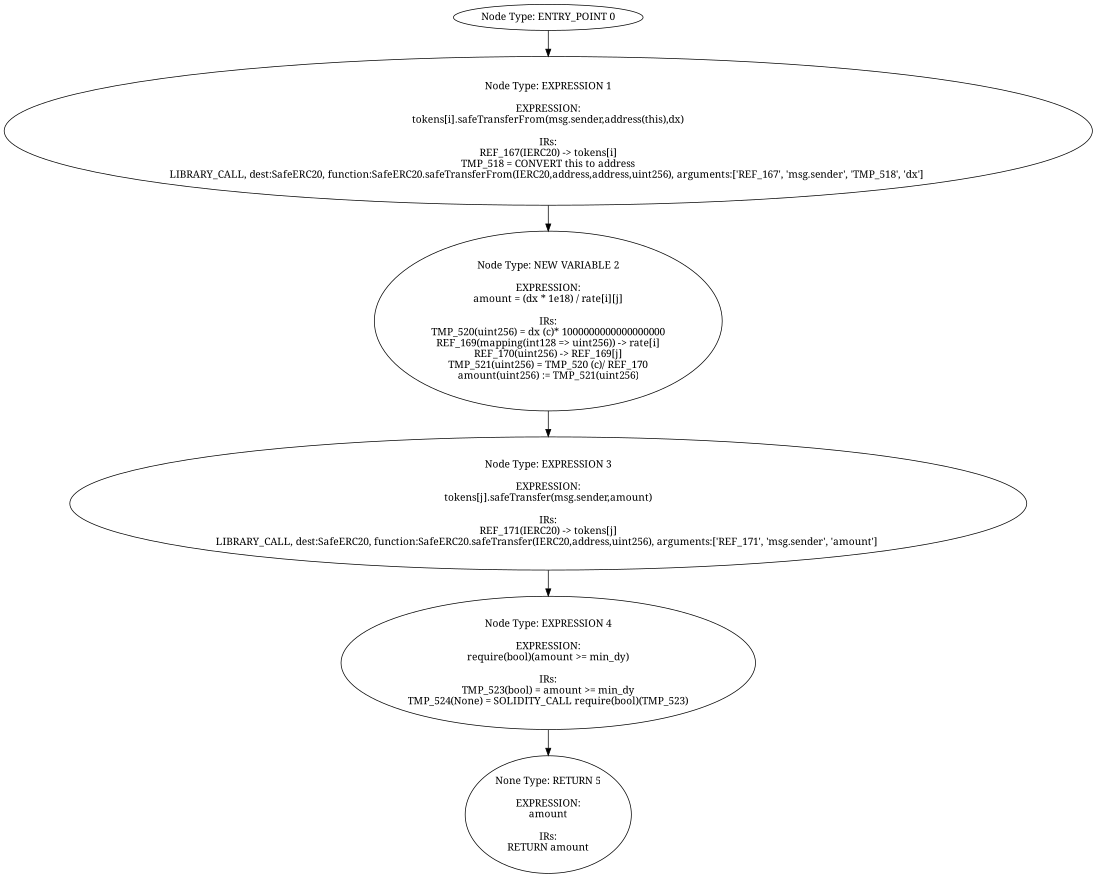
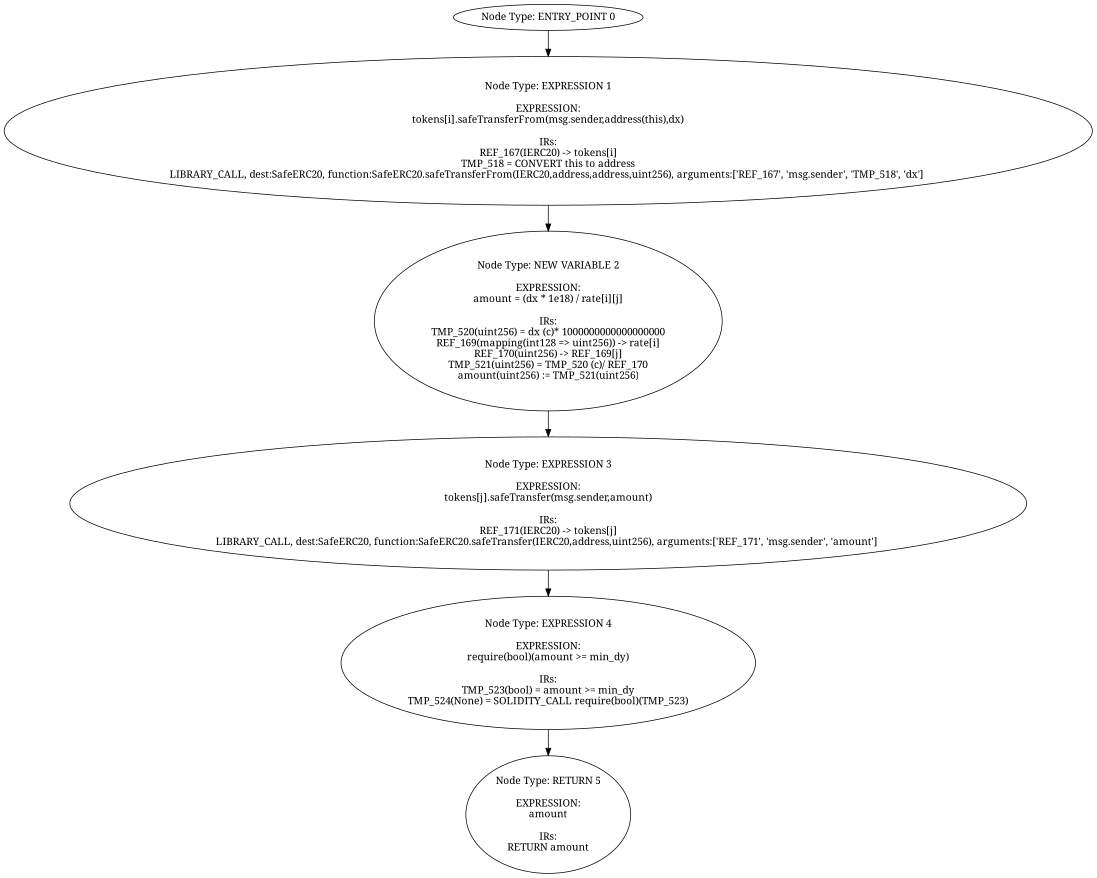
(548, 815) -> (548, 815)
